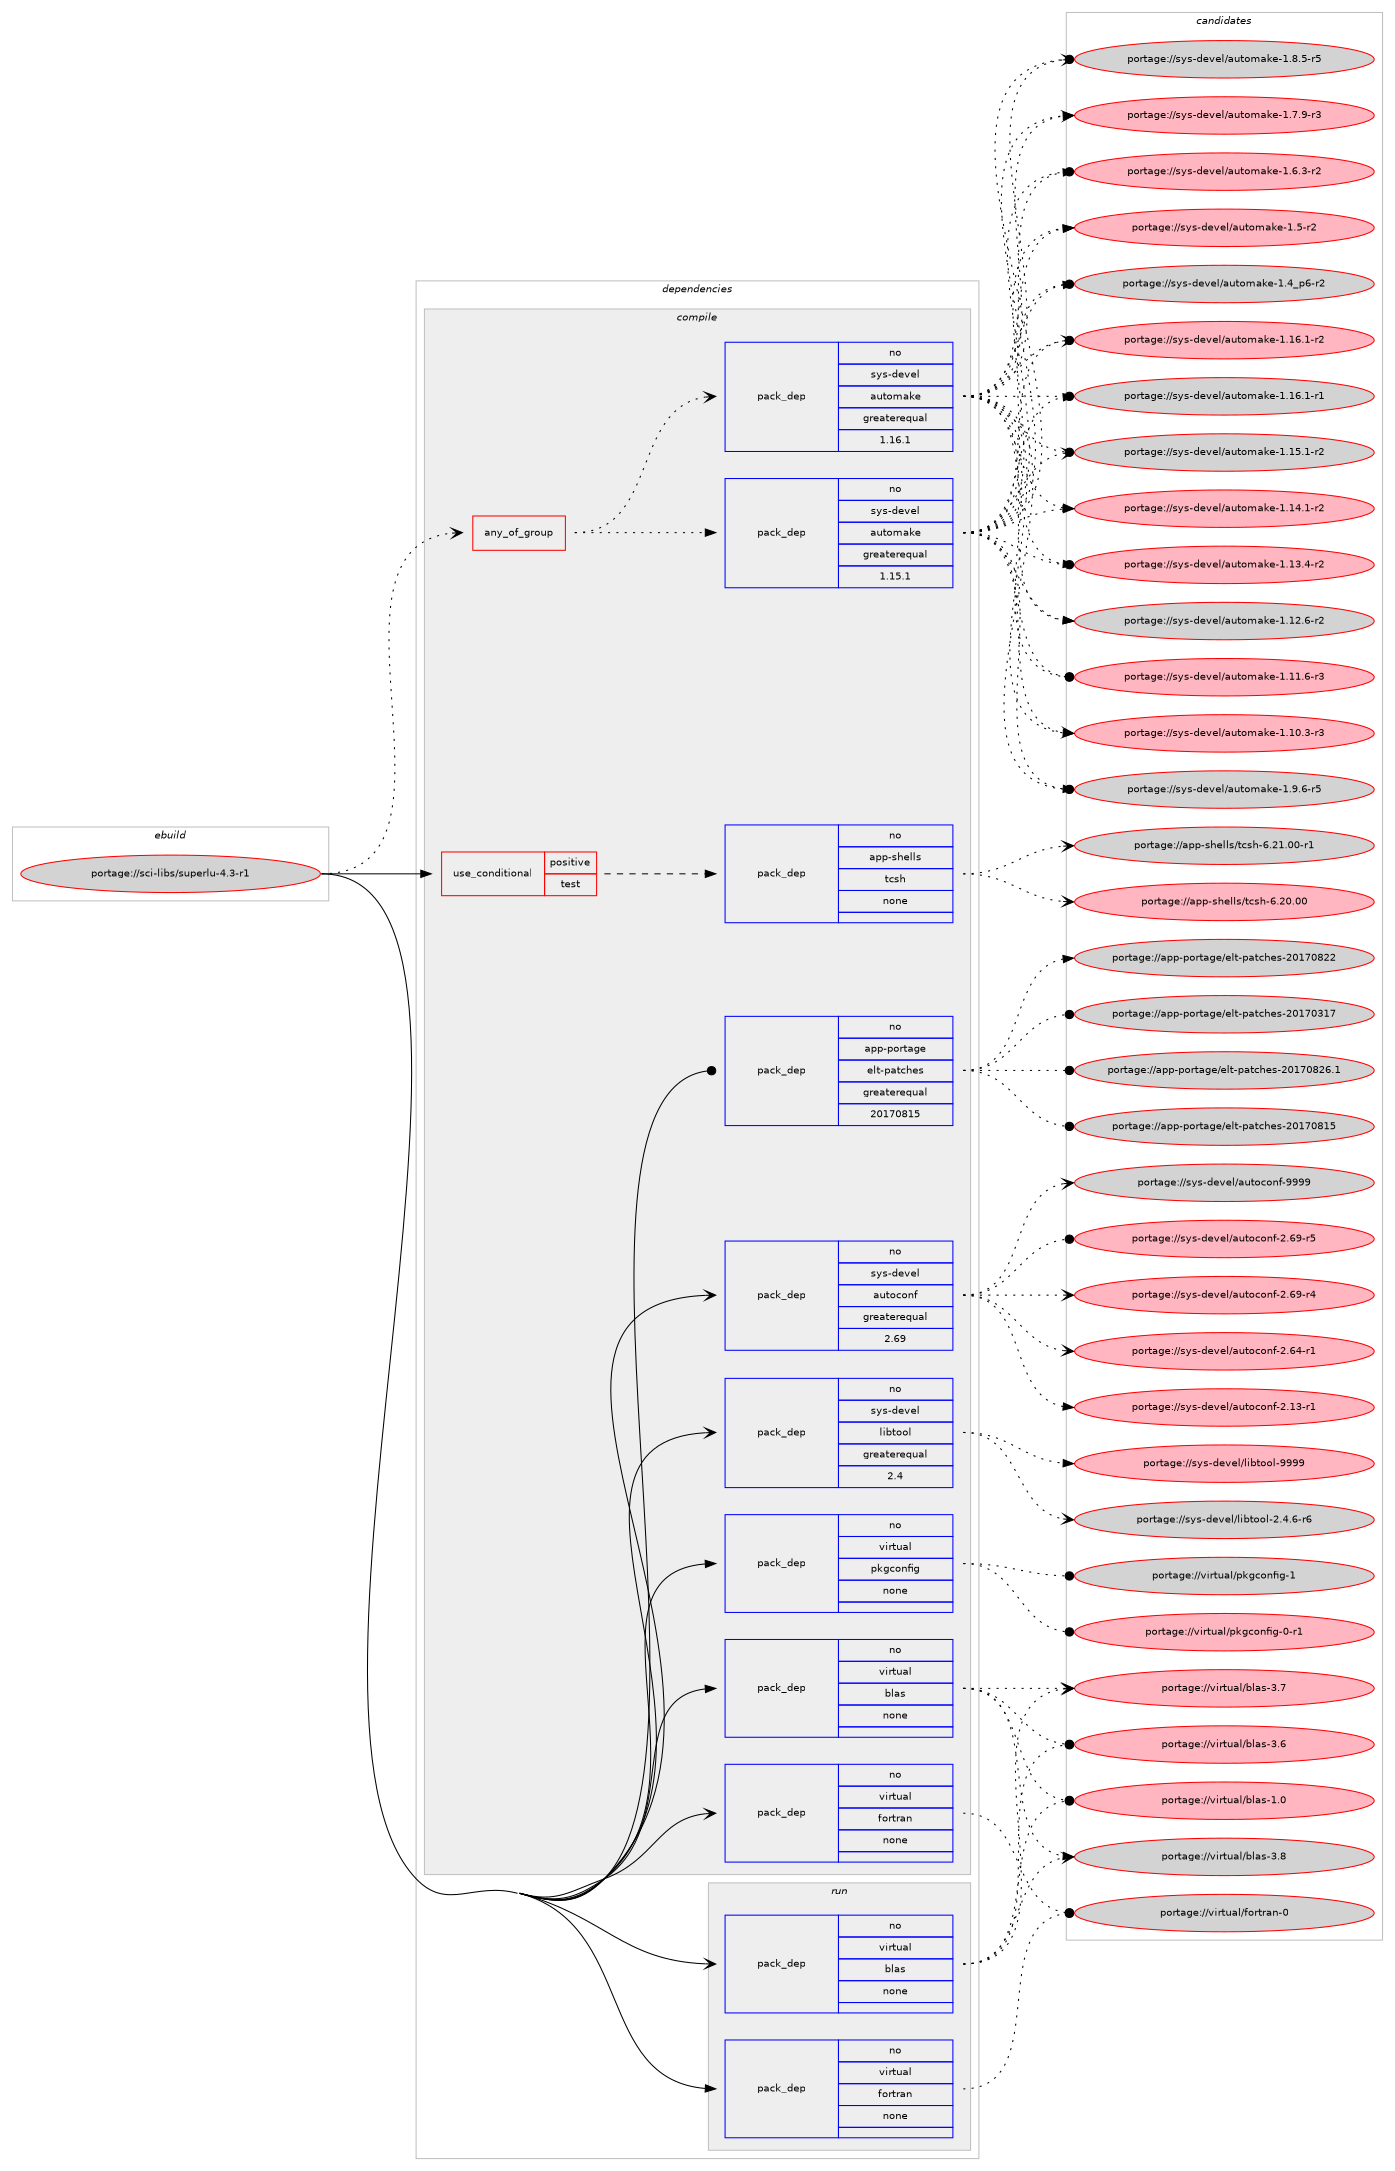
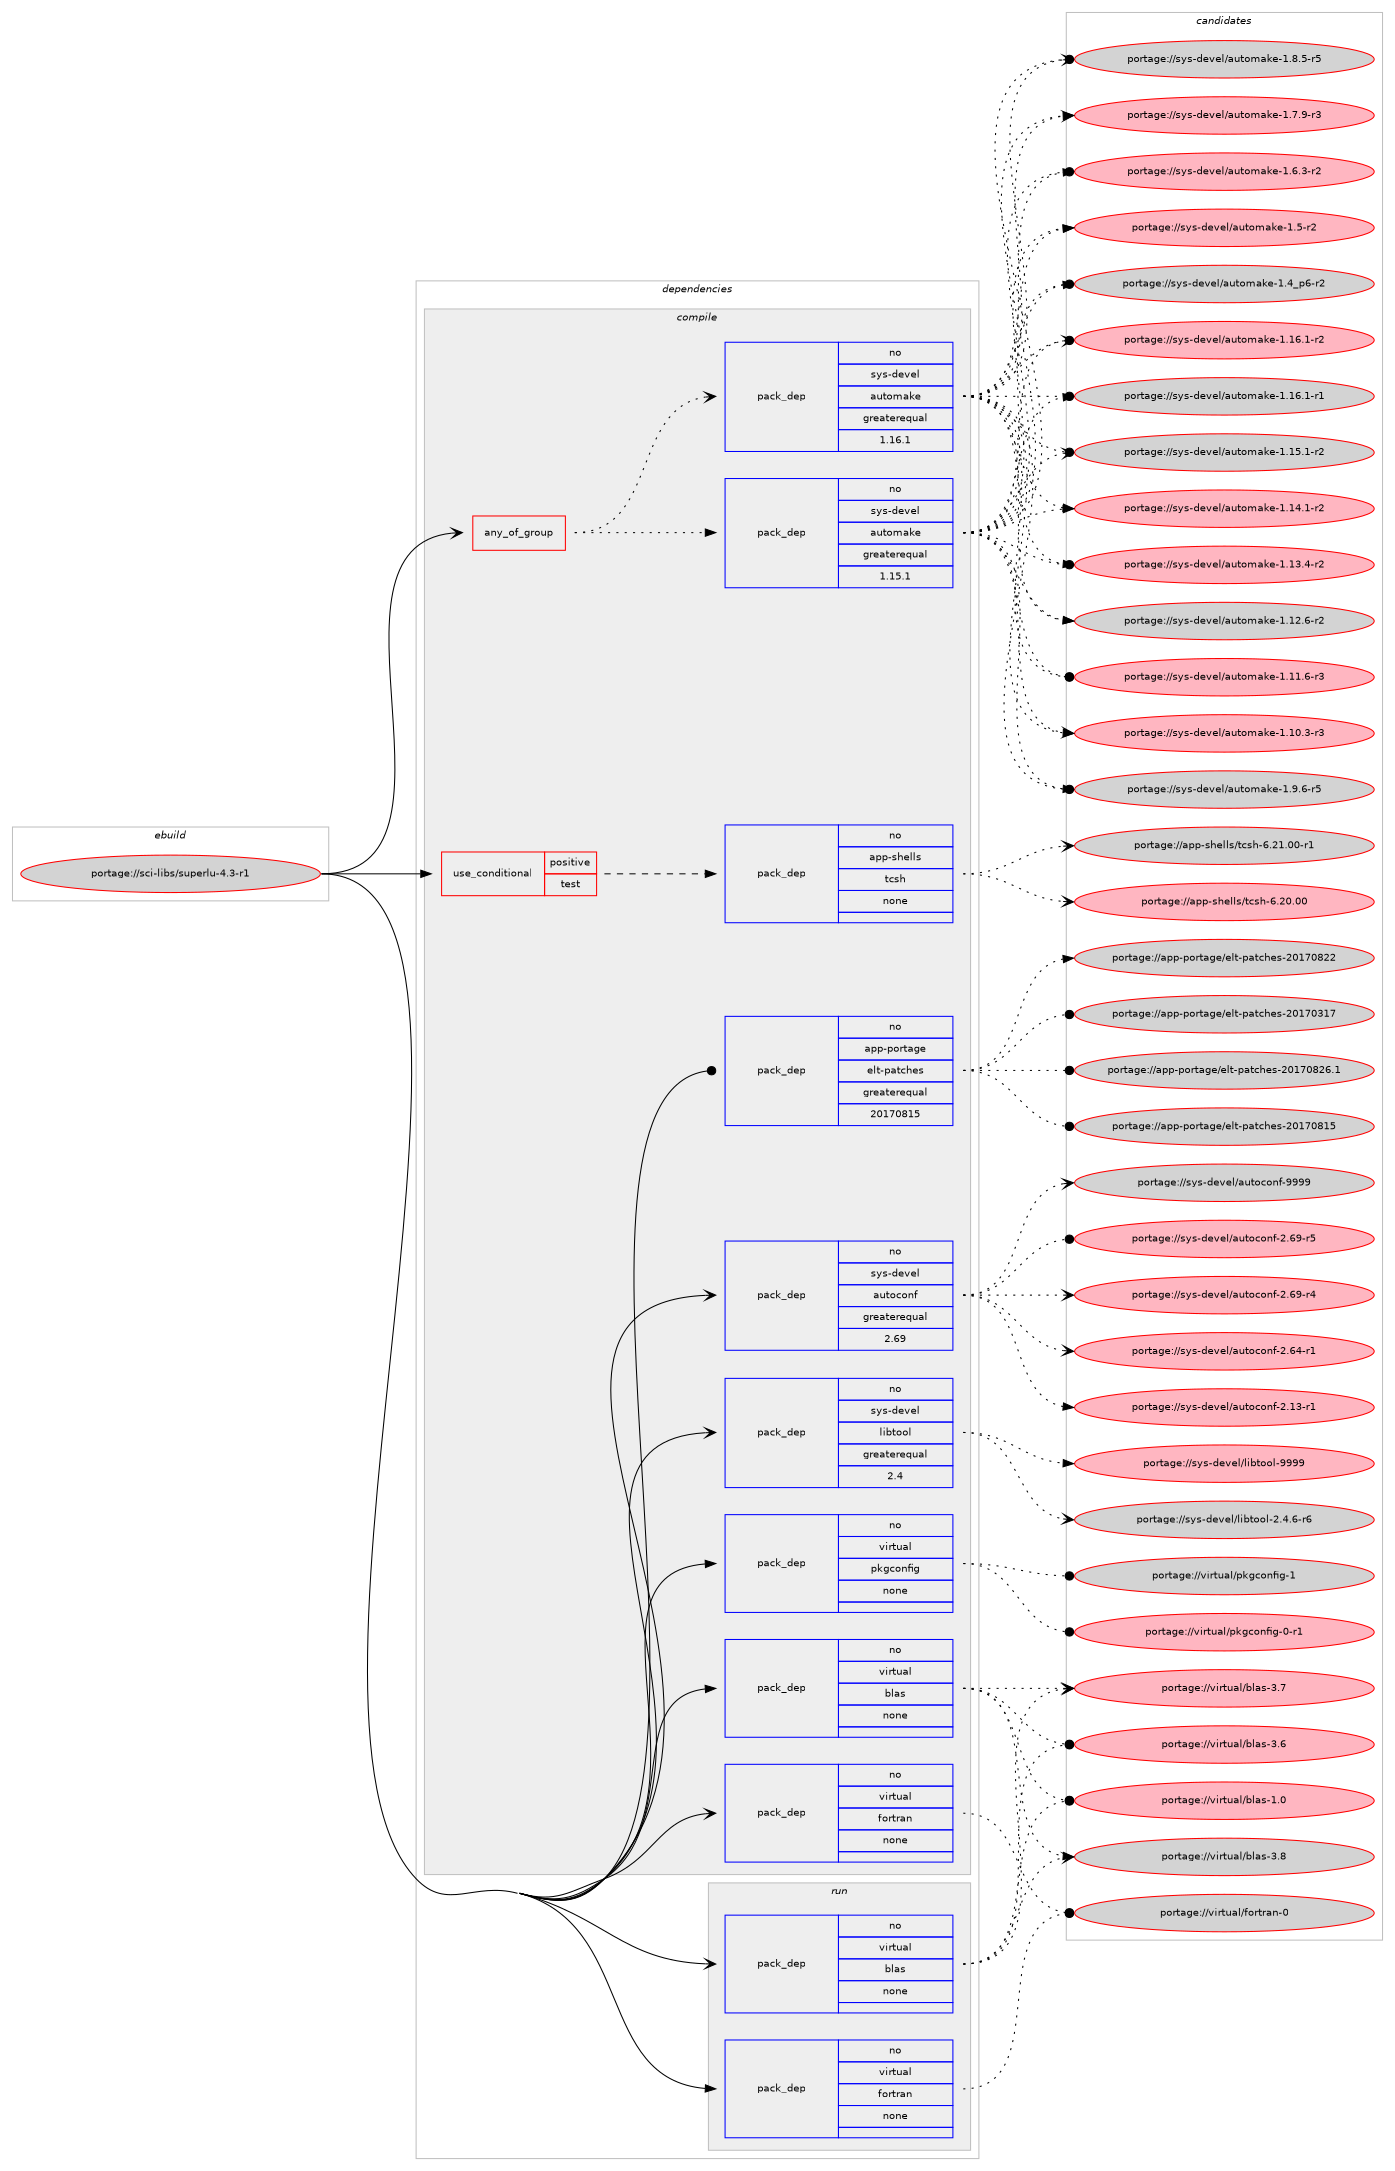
(392, 708) -> (392, 708)
